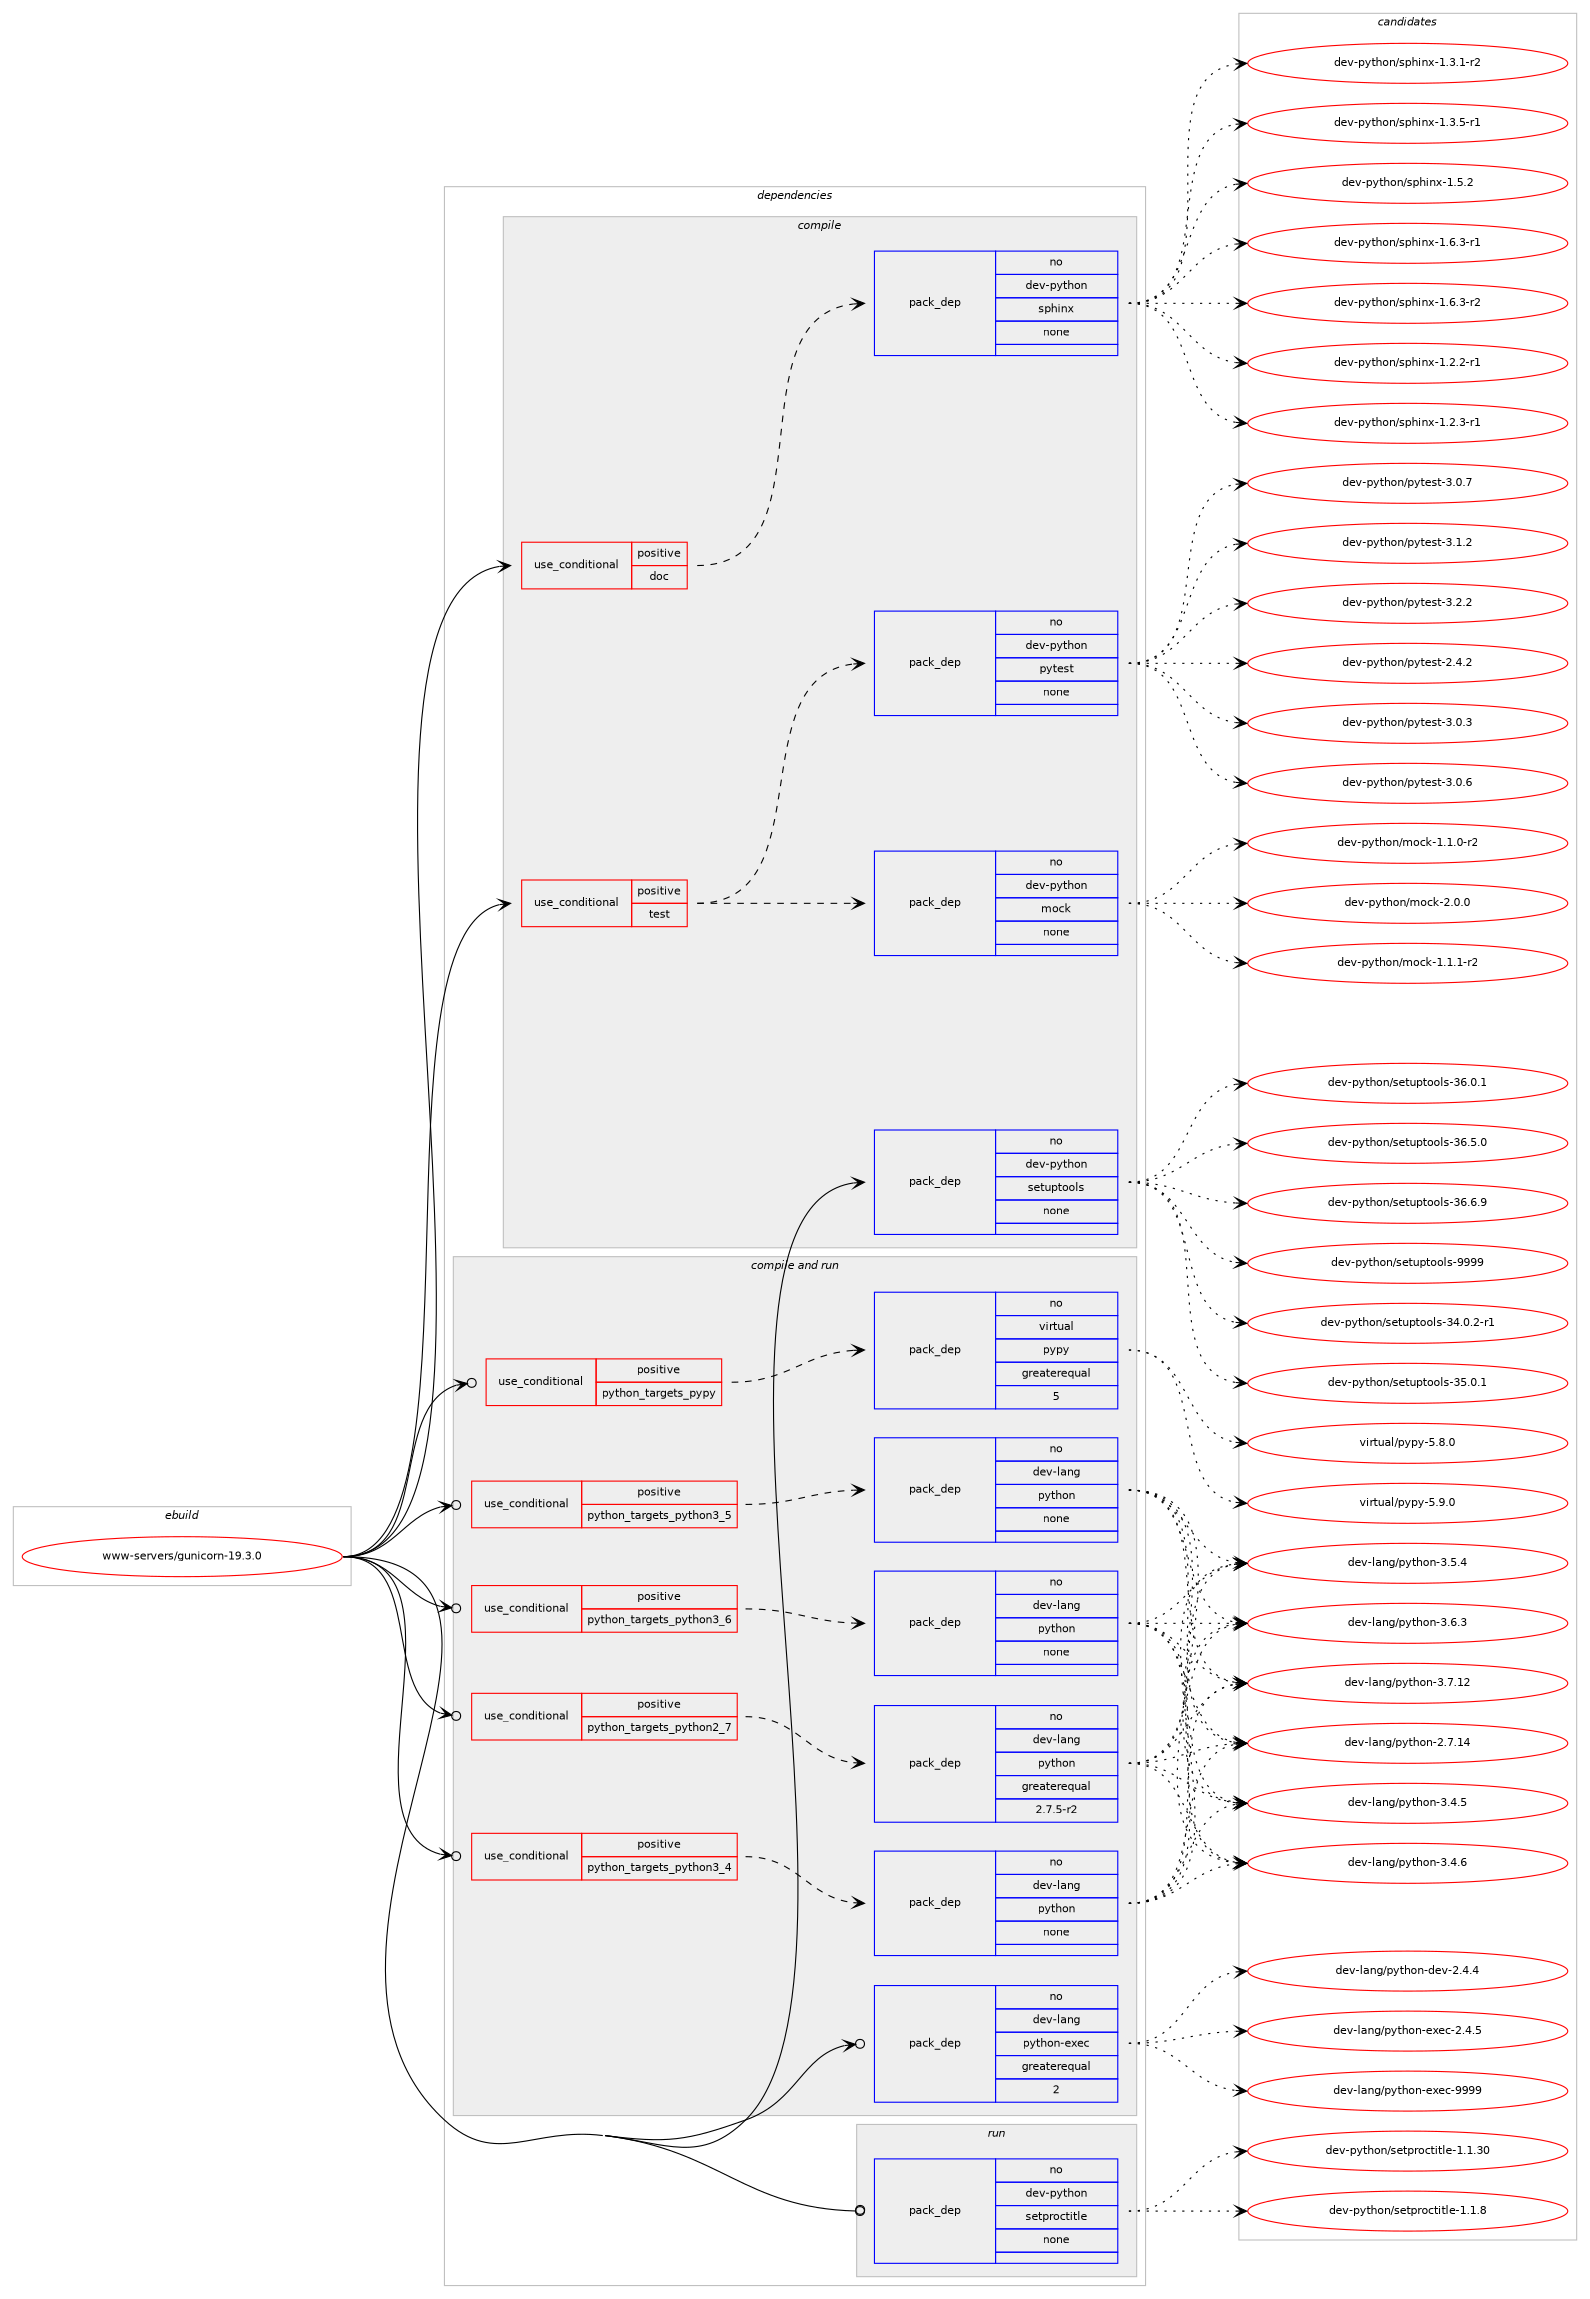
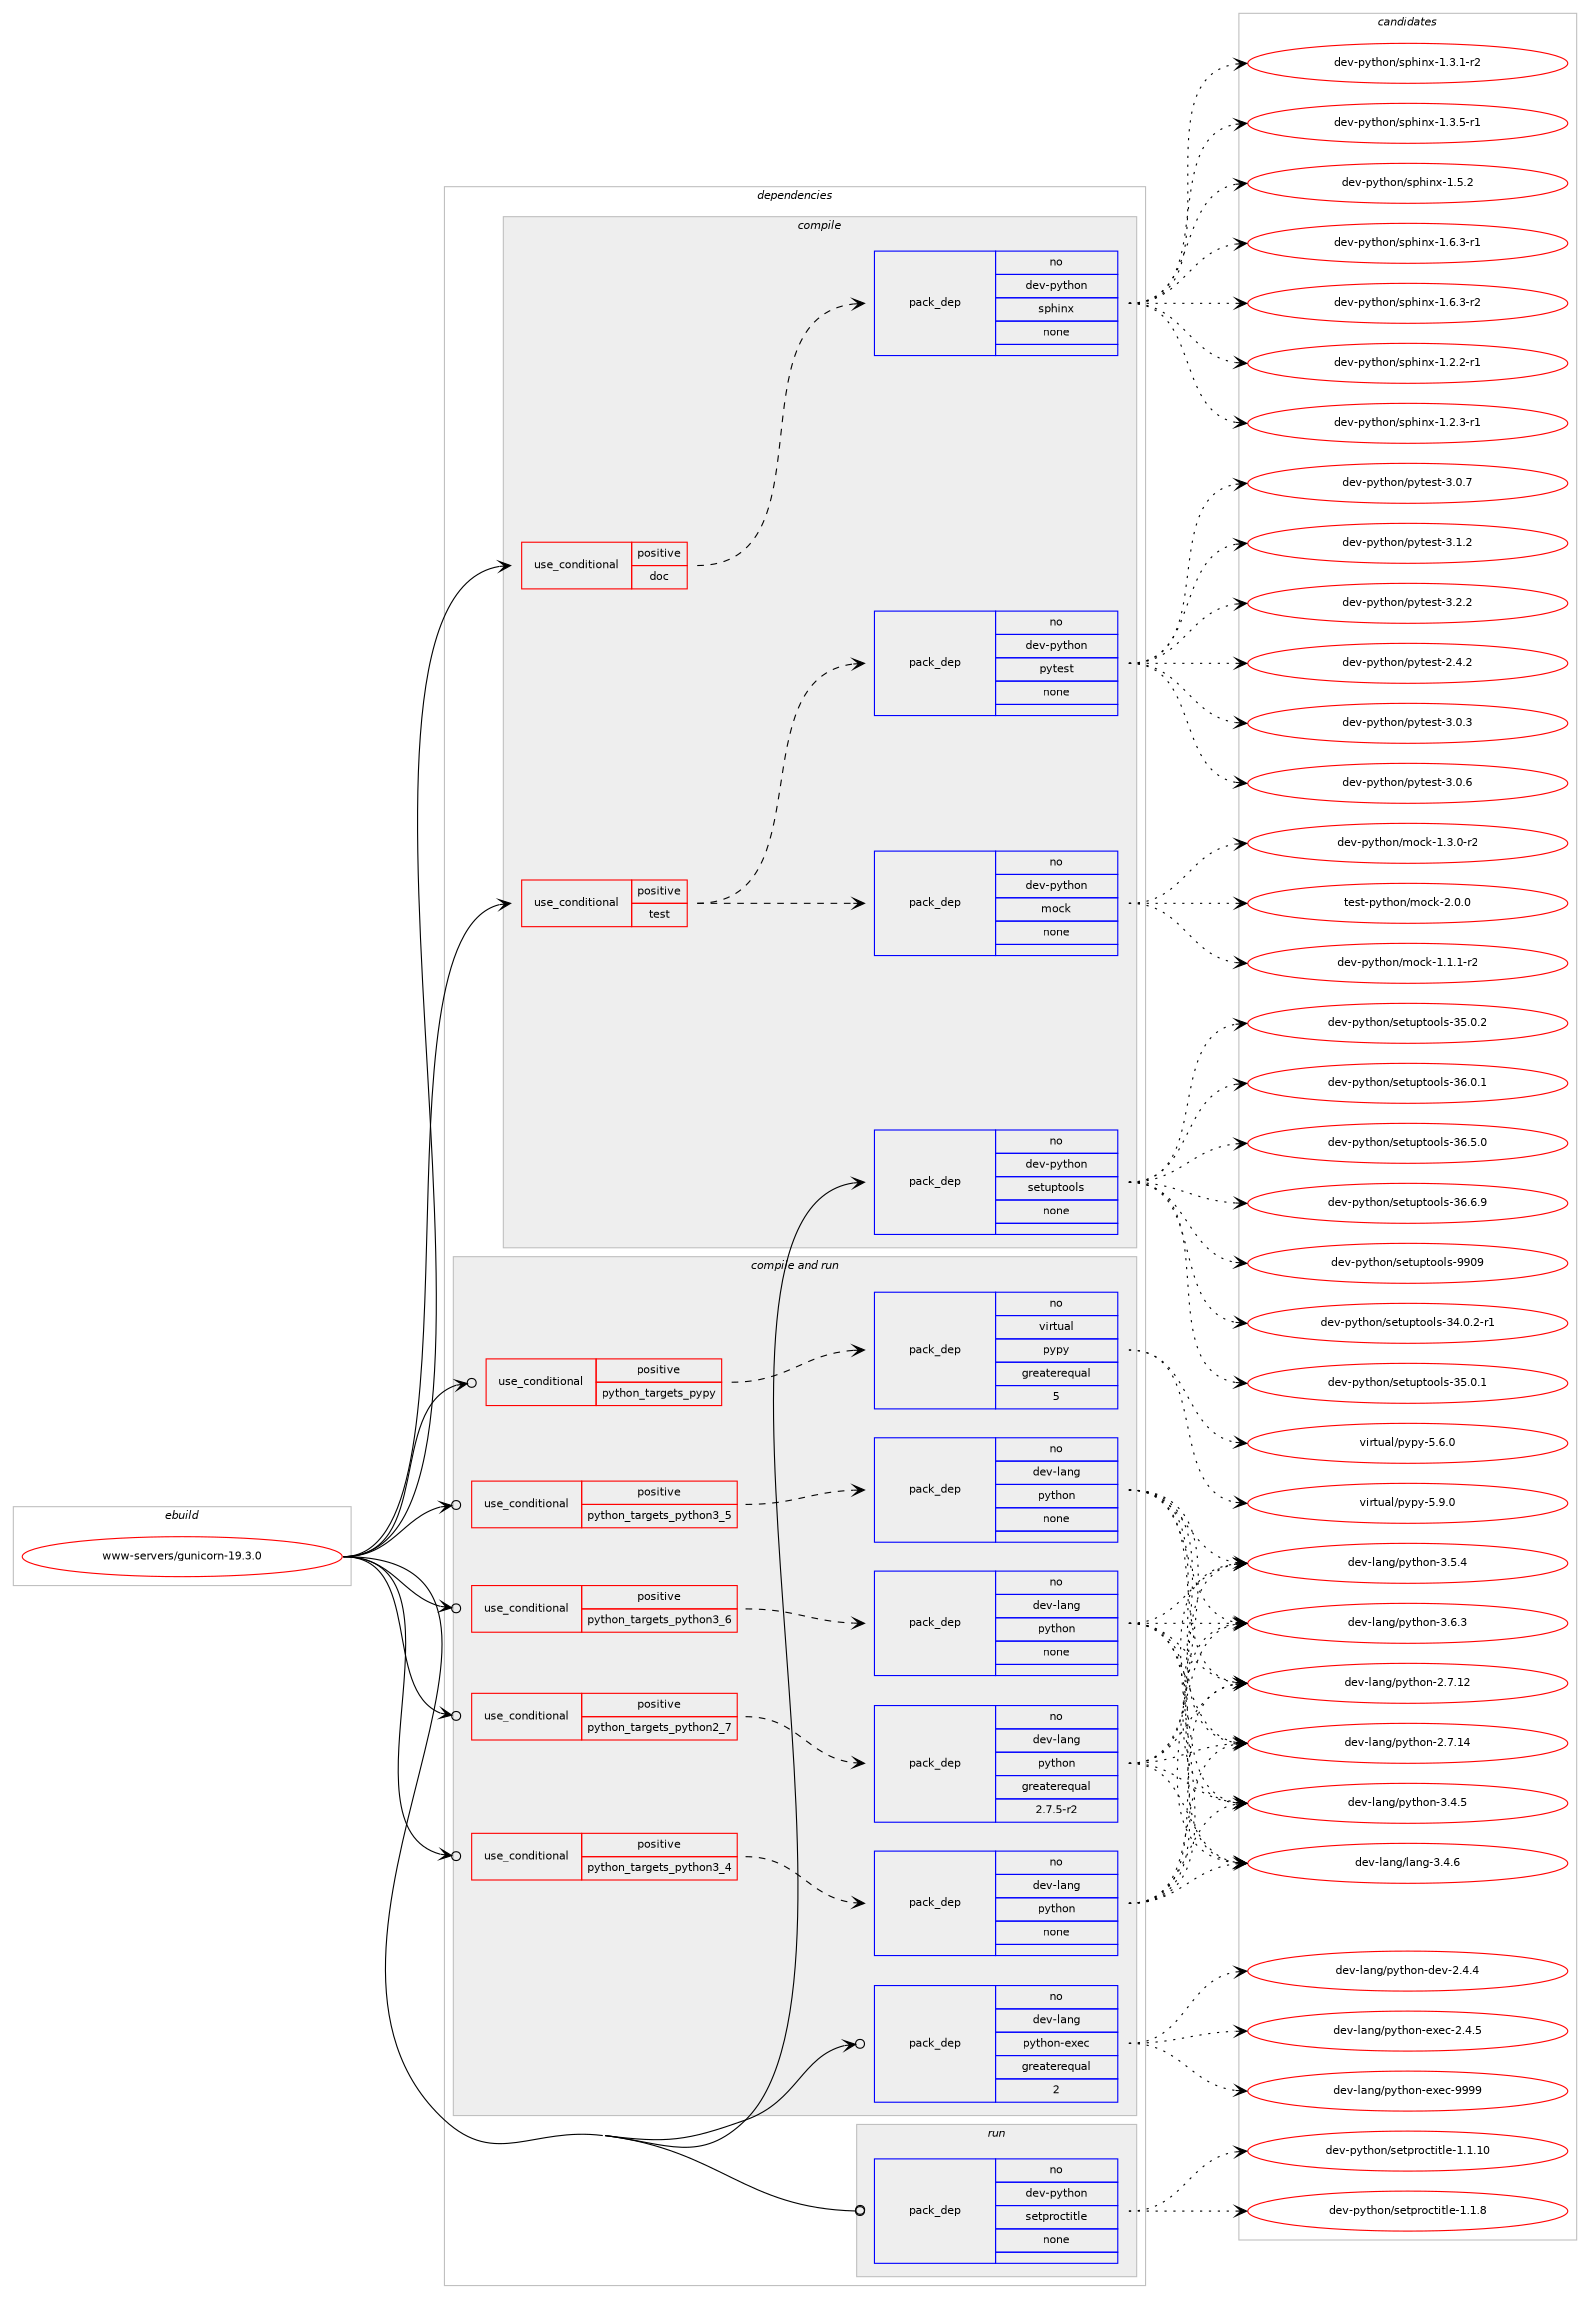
(1408, 843) -> (1408, 843)
(1408, 903) -> (1408, 903)
none -> (1408, 1023)
(1408, 1263) -> (1408, 1263)
(1408, 1443) -> (1408, 1443)
(1408, 1683) -> (1408, 1683)
(1408, 1863) -> (1408, 1863)
(1408, 2151) -> (1408, 2151)
